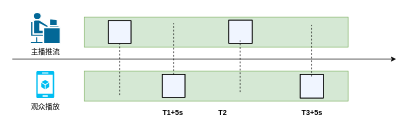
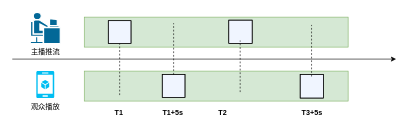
none -> (119, 113)
